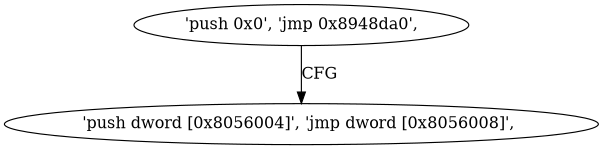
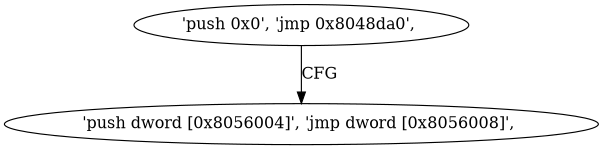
(301, 25) -> (301, 25)
